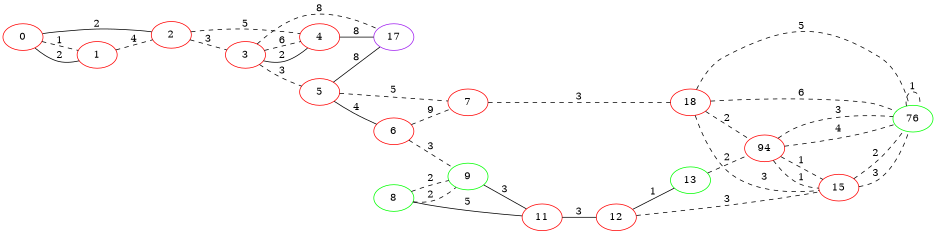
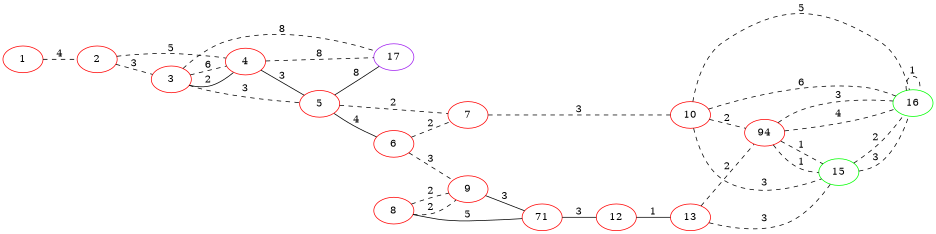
(23, 37) -> none
(357, 37) -> (320, 59)
none -> (283, 83)
(394, 90) -> (394, 103)
(690, 102) -> (690, 115)
(431, 110) -> (431, 123)
(913, 119) -> (913, 103)
(468, 177) -> (468, 189)
(690, 180) -> (690, 217)
(839, 188) -> (839, 172)
(394, 198) -> (394, 211)
(728, 205) -> (777, 226)
(542, 217) -> (542, 217)
